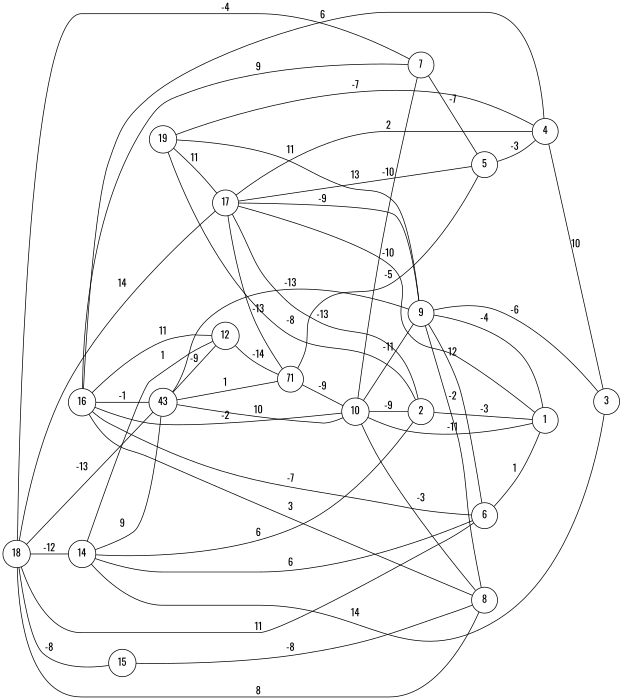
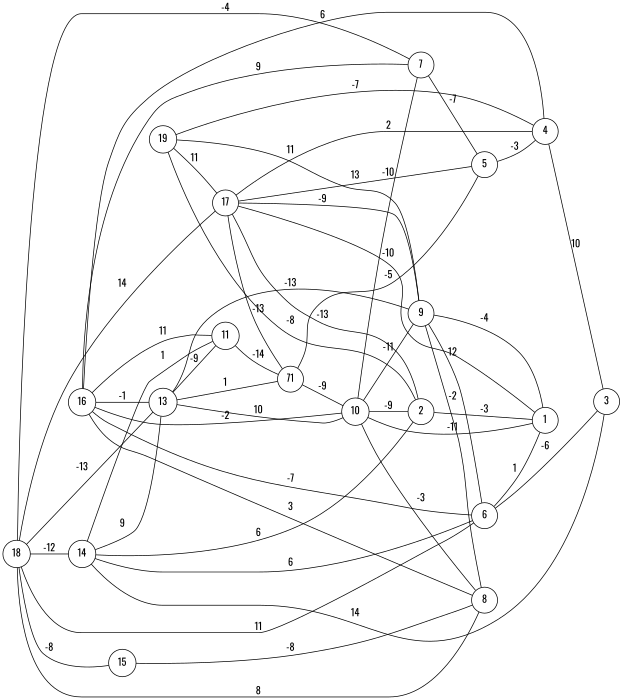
(526, 326) -> (548, 462)
(226, 336) -> (226, 336)
(163, 402) -> (163, 402)
